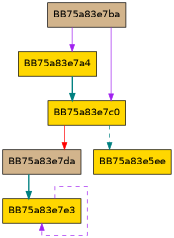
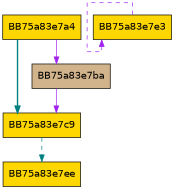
(72, 36) -> (56, 48)
(87, 113) -> (42, 125)
(42, 162) -> none
(132, 162) -> (42, 174)
